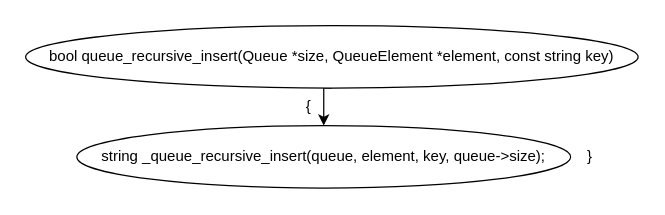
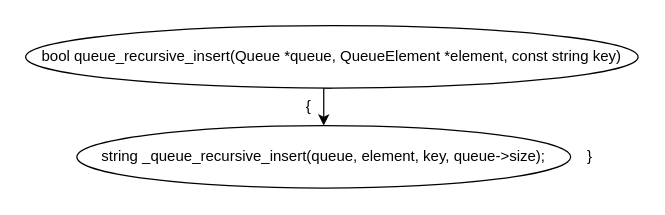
(332, 57) -> (332, 57)
